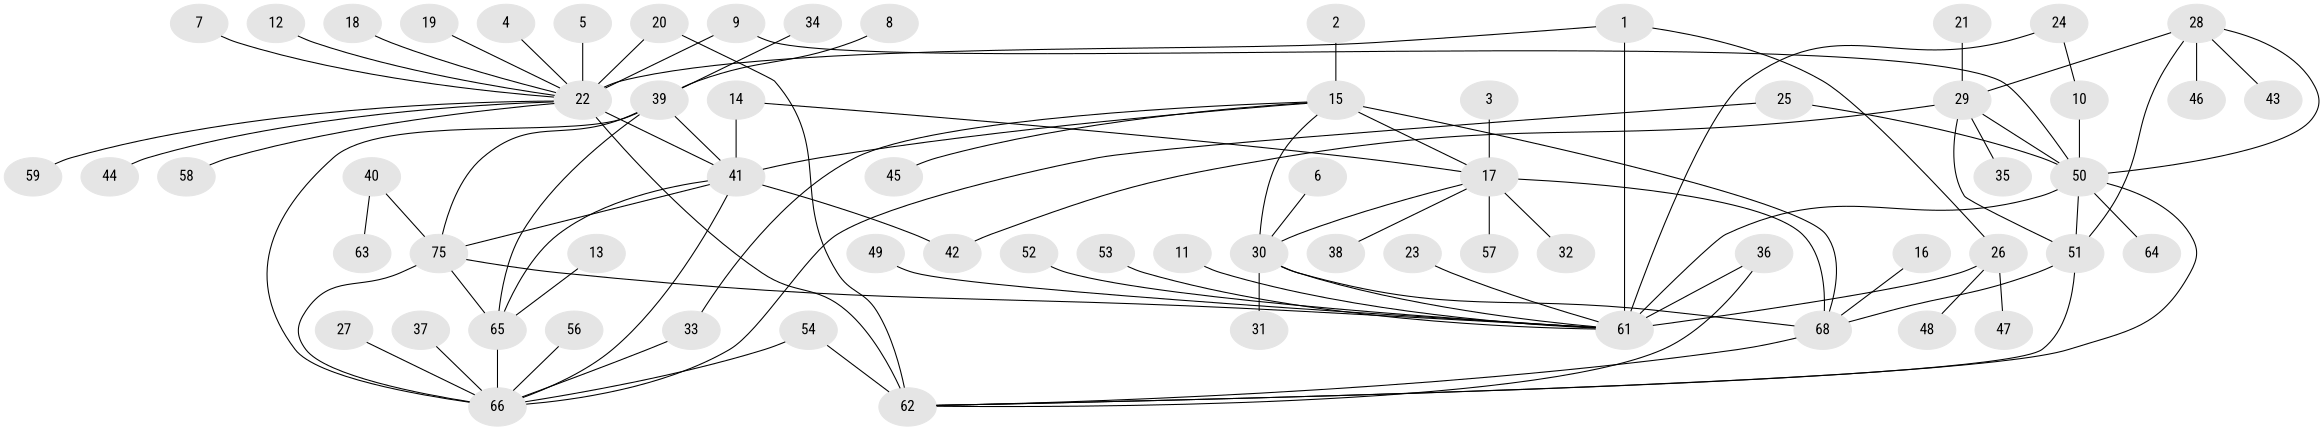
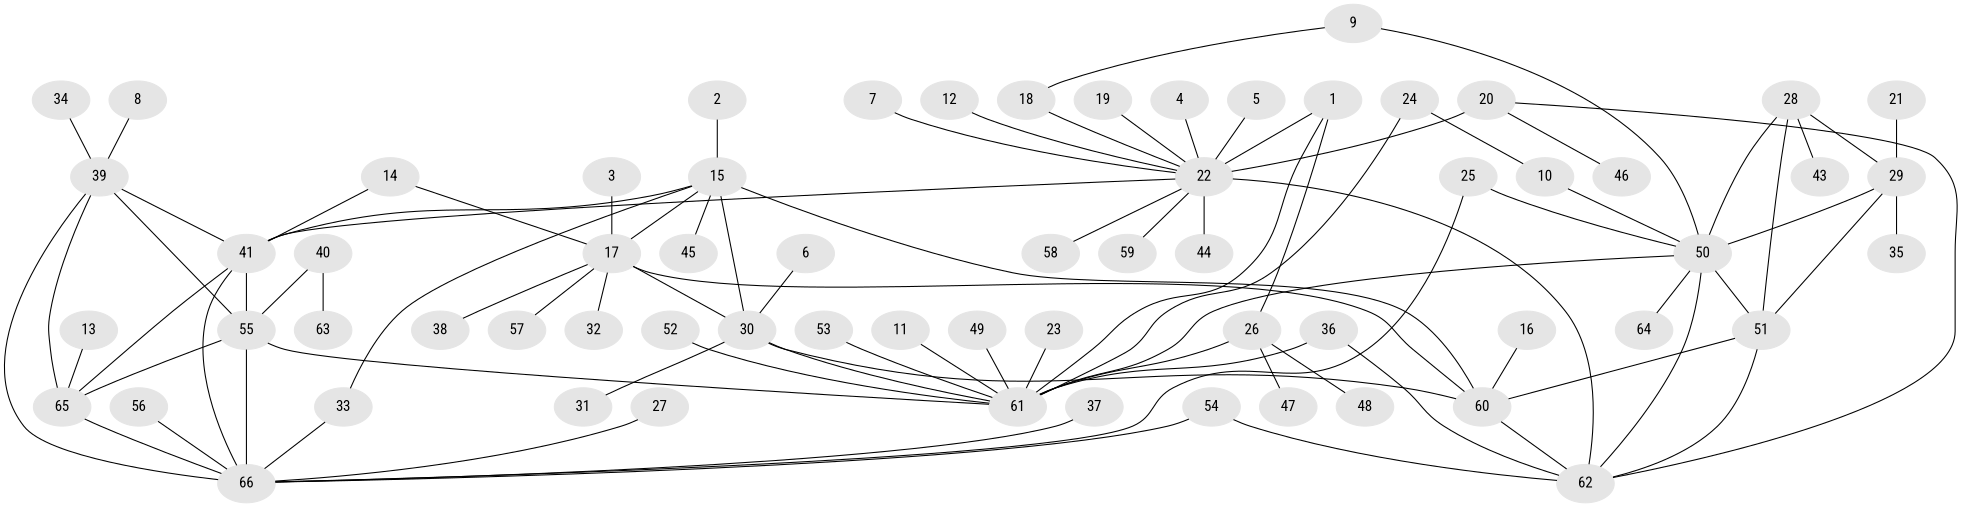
(659, 62) -> (1185, 50)
(2197, 62) -> (1554, 138)
(439, 254) -> (246, 330)
(952, 254) -> none
(1823, 330) -> (1482, 407)
